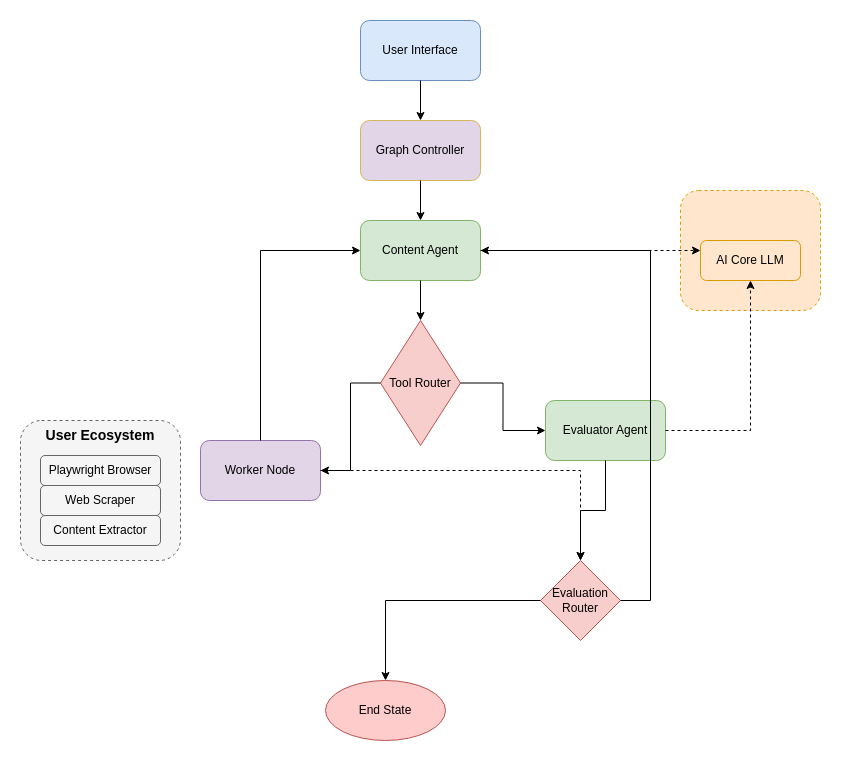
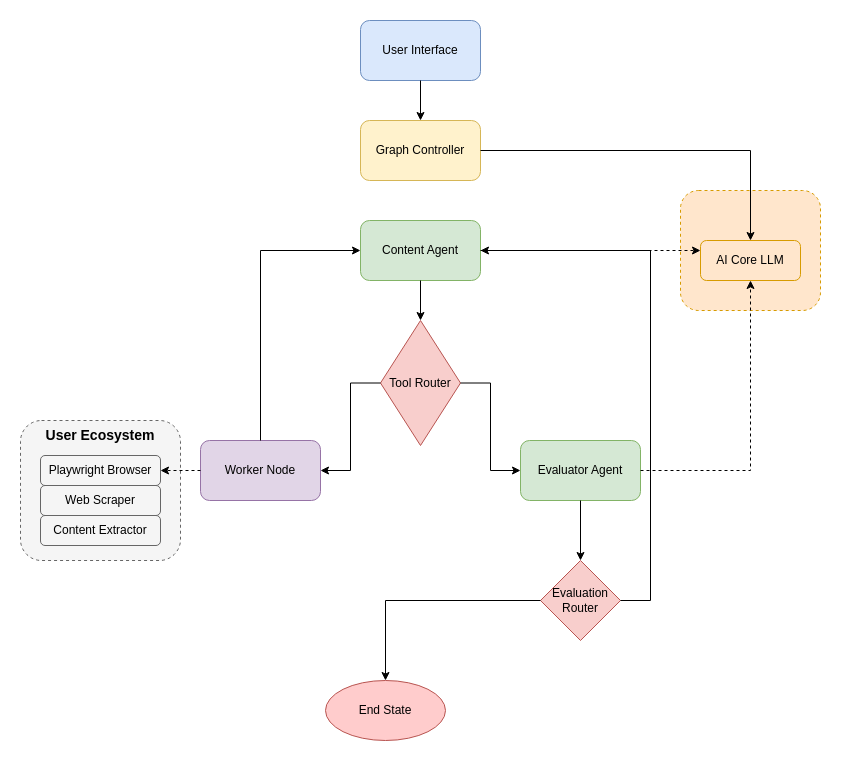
(421, 151) -> (421, 151)
(421, 197) -> (657, 151)
(606, 431) -> (581, 471)
(420, 471) -> (184, 471)
